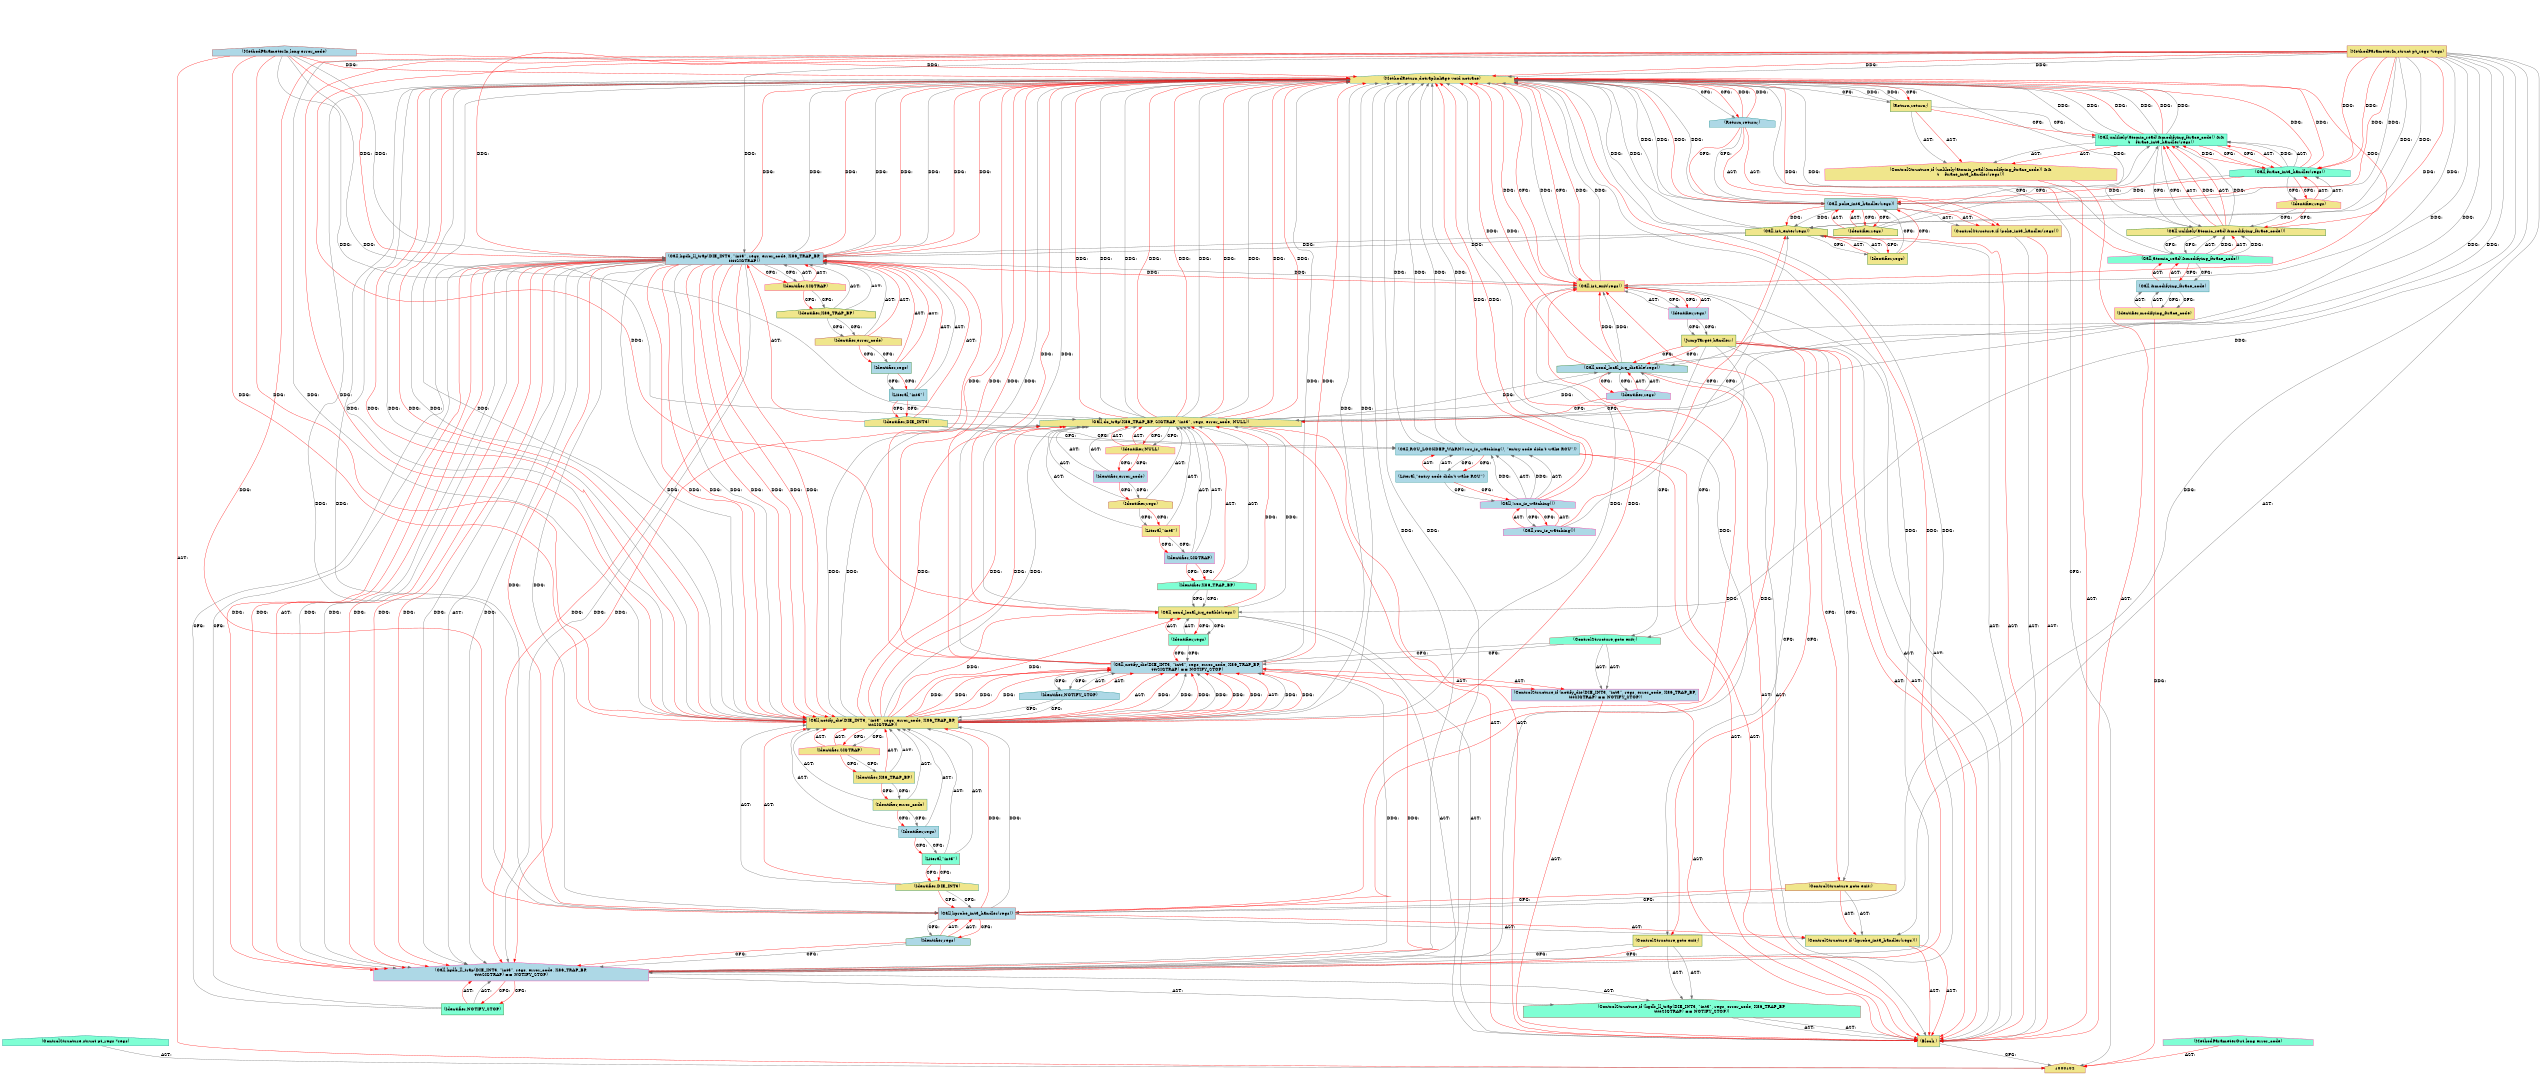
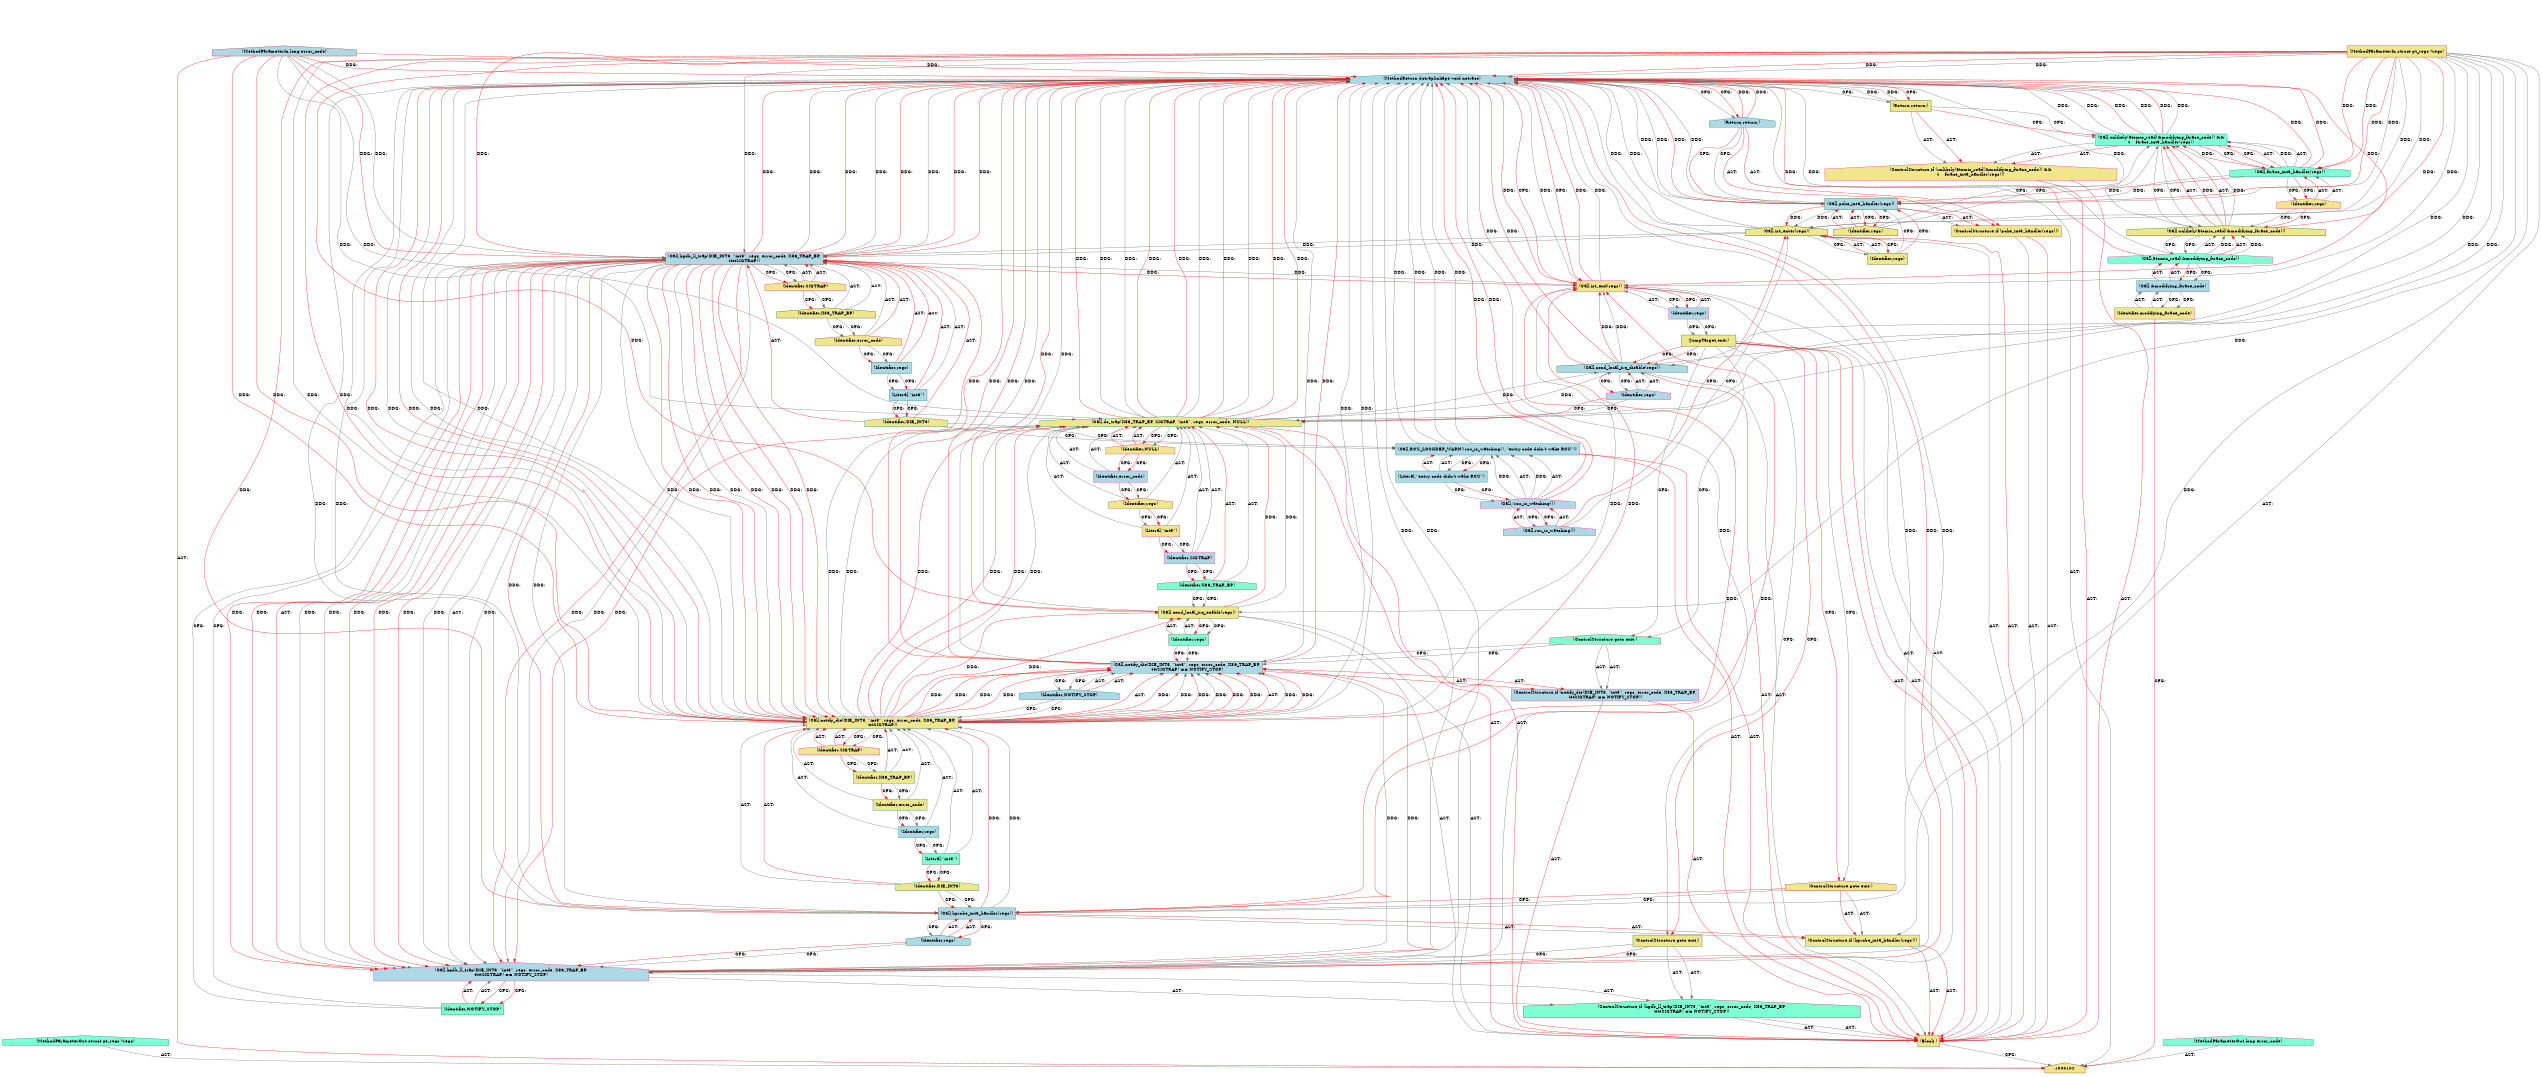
(1432, 79) -> (1432, 79)
(1709, 341) -> (1709, 341)
(2076, 572) -> (2076, 572)
(2161, 681) -> (2161, 681)
(86, 1041) -> (86, 1041)
(2153, 1058) -> (2153, 1058)
